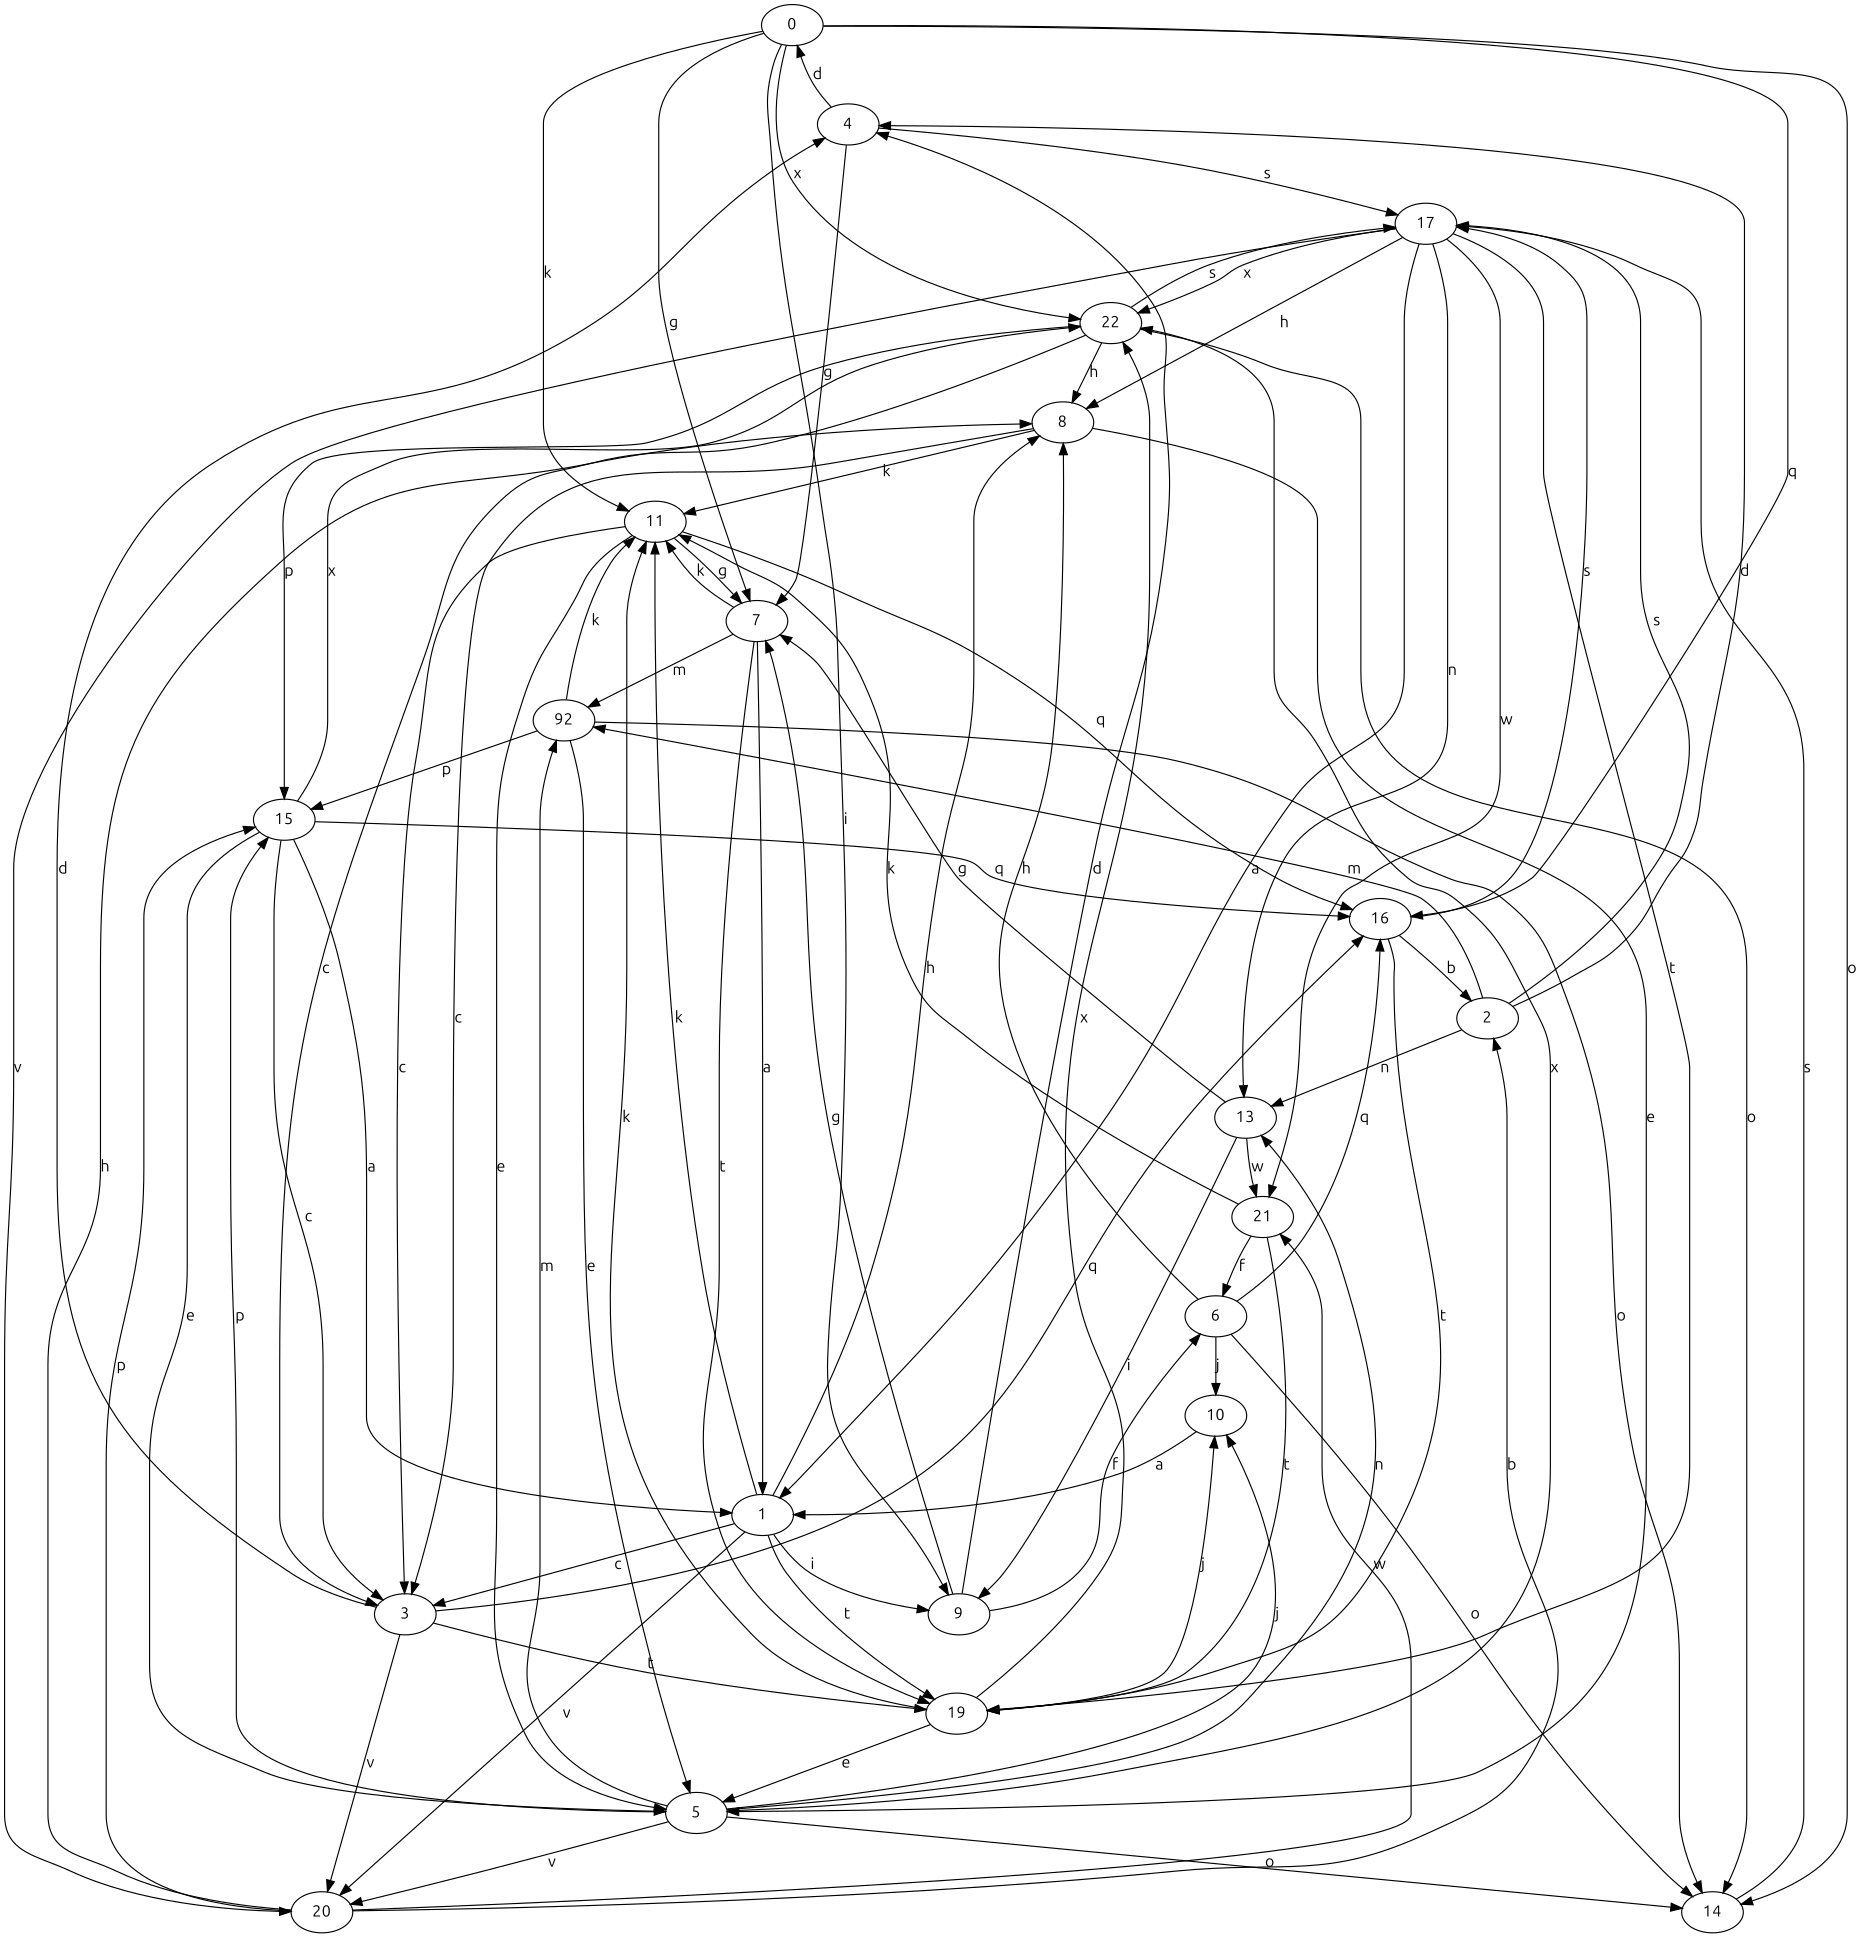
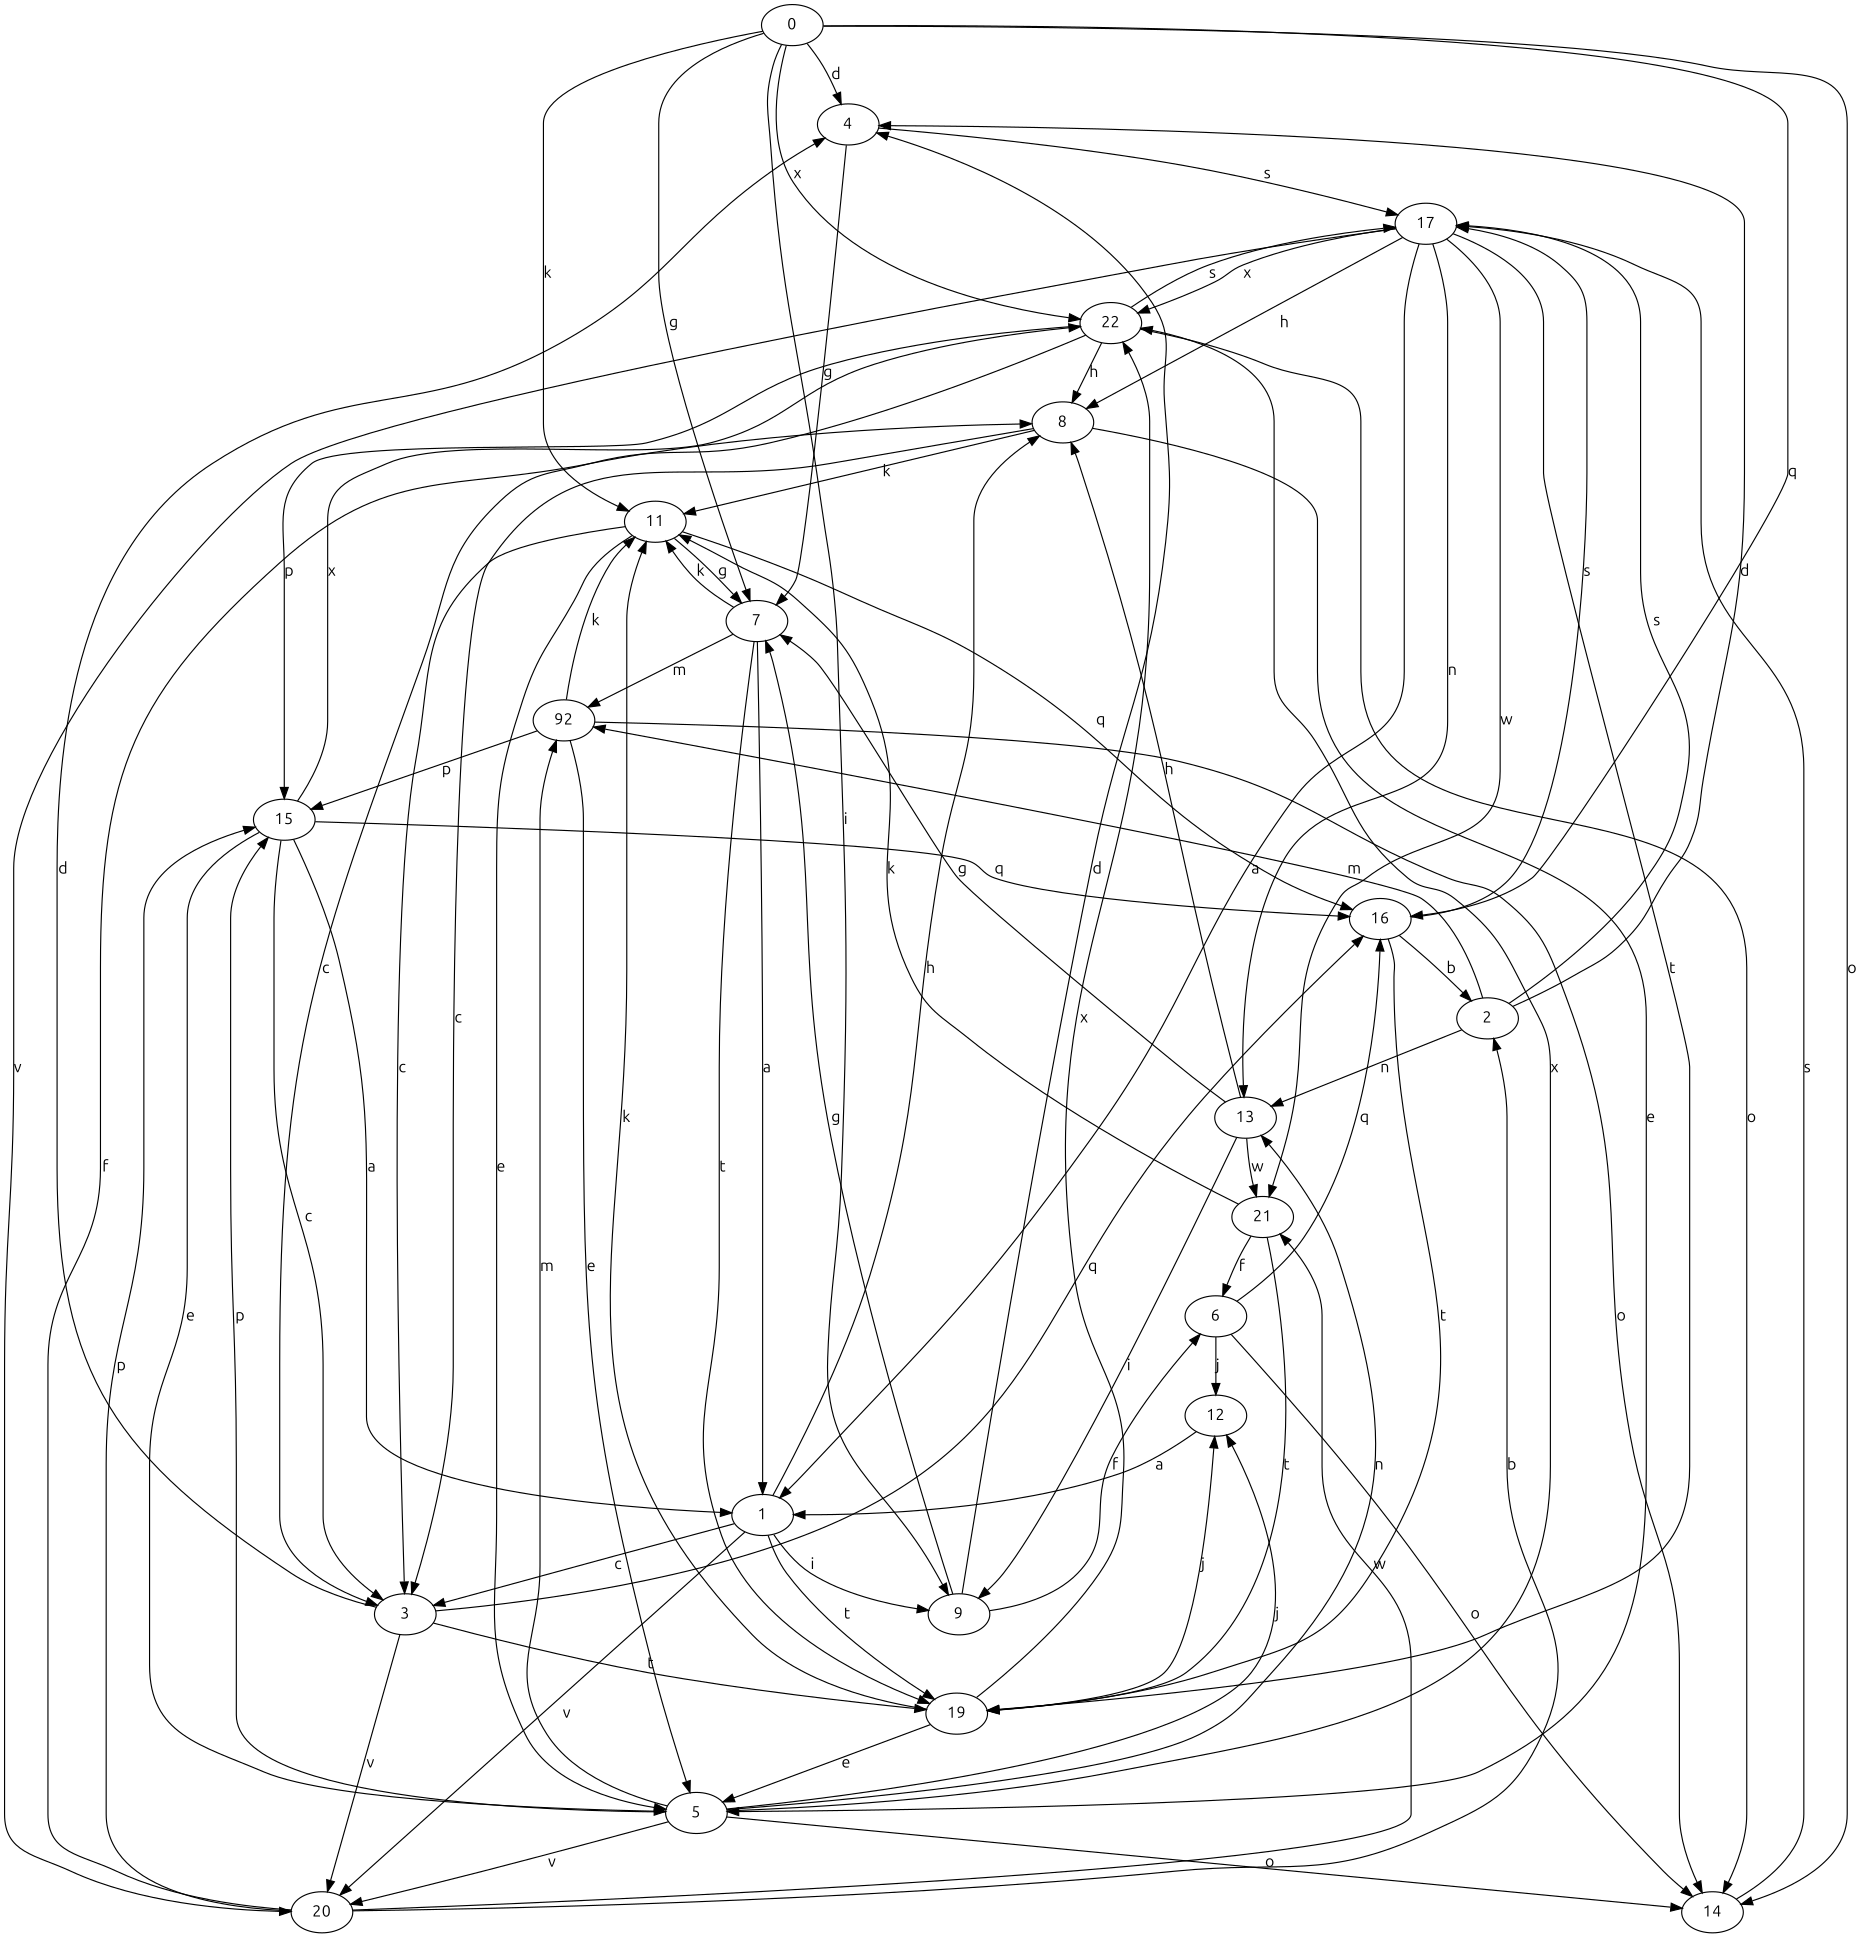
(813, 84) -> (824, 67)
(1008, 906) -> (1165, 773)
(673, 1028) -> none
(106, 1167) -> (106, 1167)
(1216, 1416) -> (1216, 1416)
